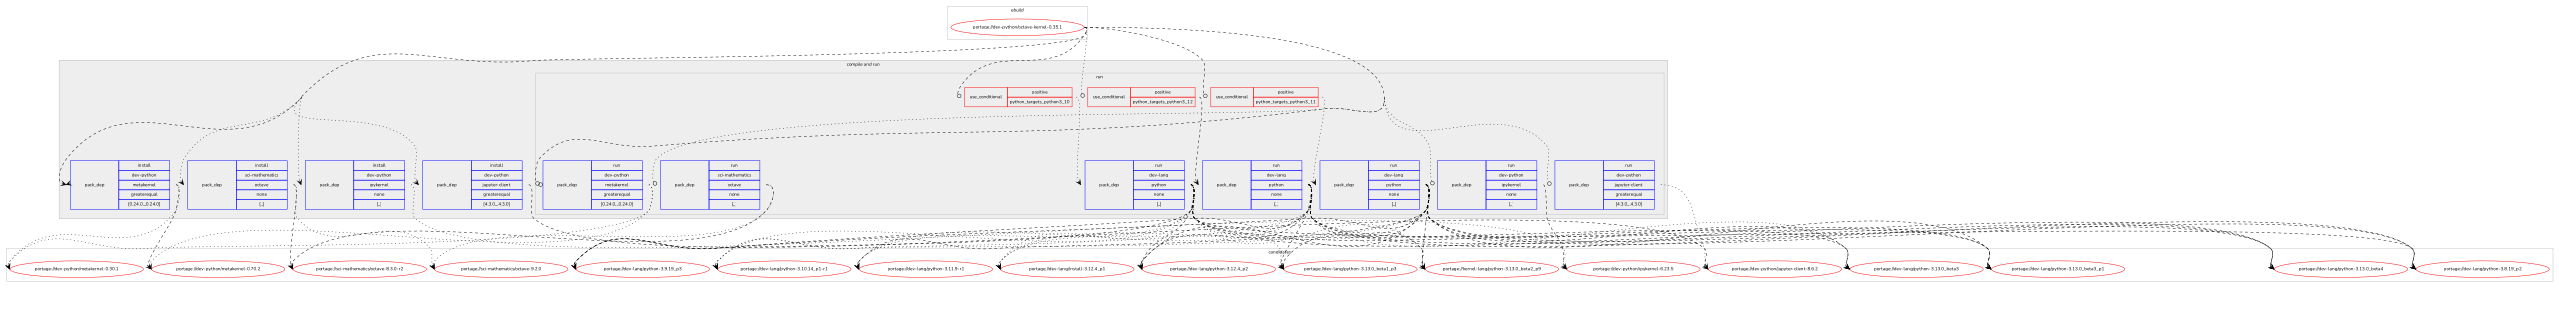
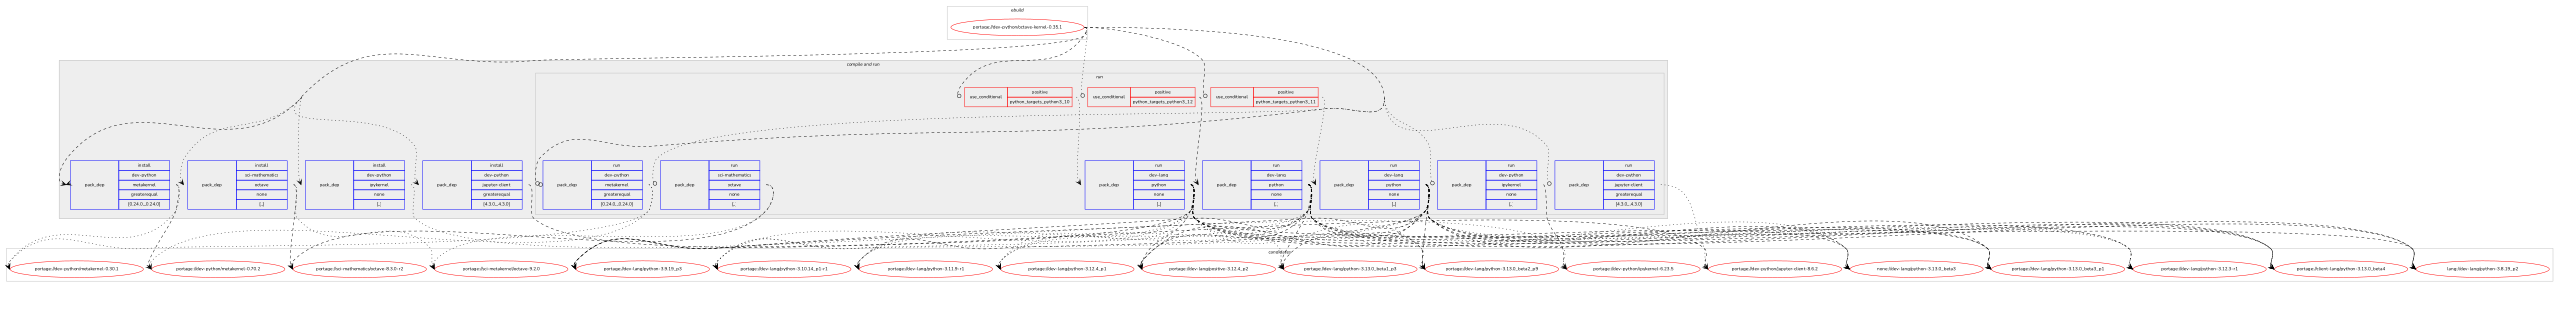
(501, 269) -> (501, 269)
(1067, 269) -> (1067, 269)
(1209, 269) -> (1209, 269)
(1492, 269) -> (1492, 269)
(1917, 269) -> (1917, 269)
none -> (2200, 269)
(2341, 269) -> (2341, 269)
(2483, 269) -> (2483, 269)
